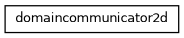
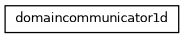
(92, 19) -> (92, 19)
